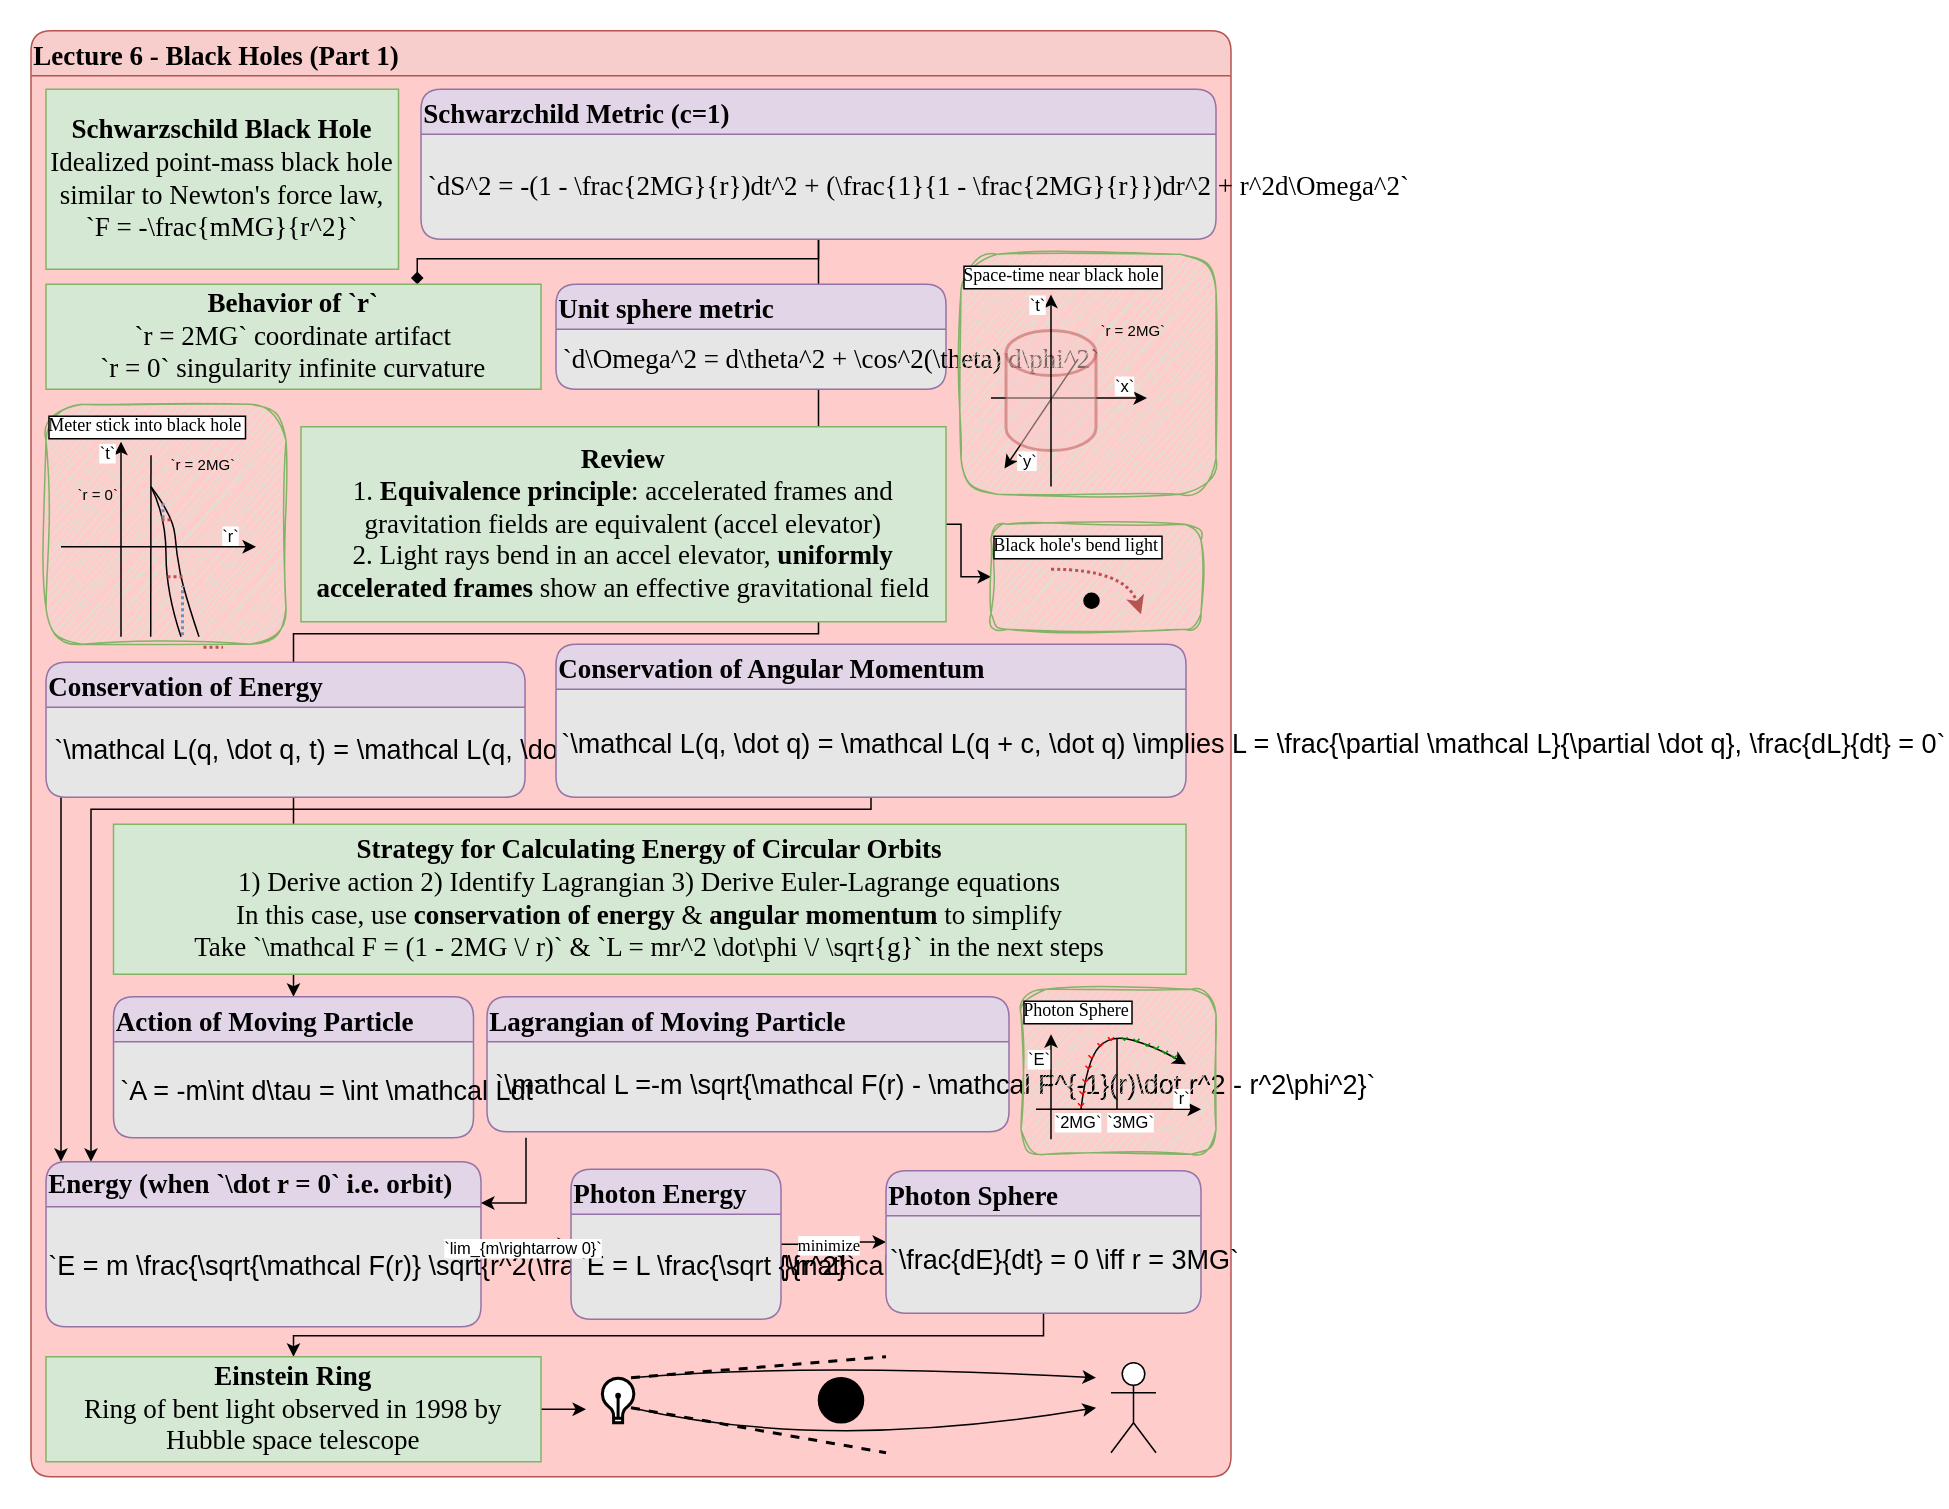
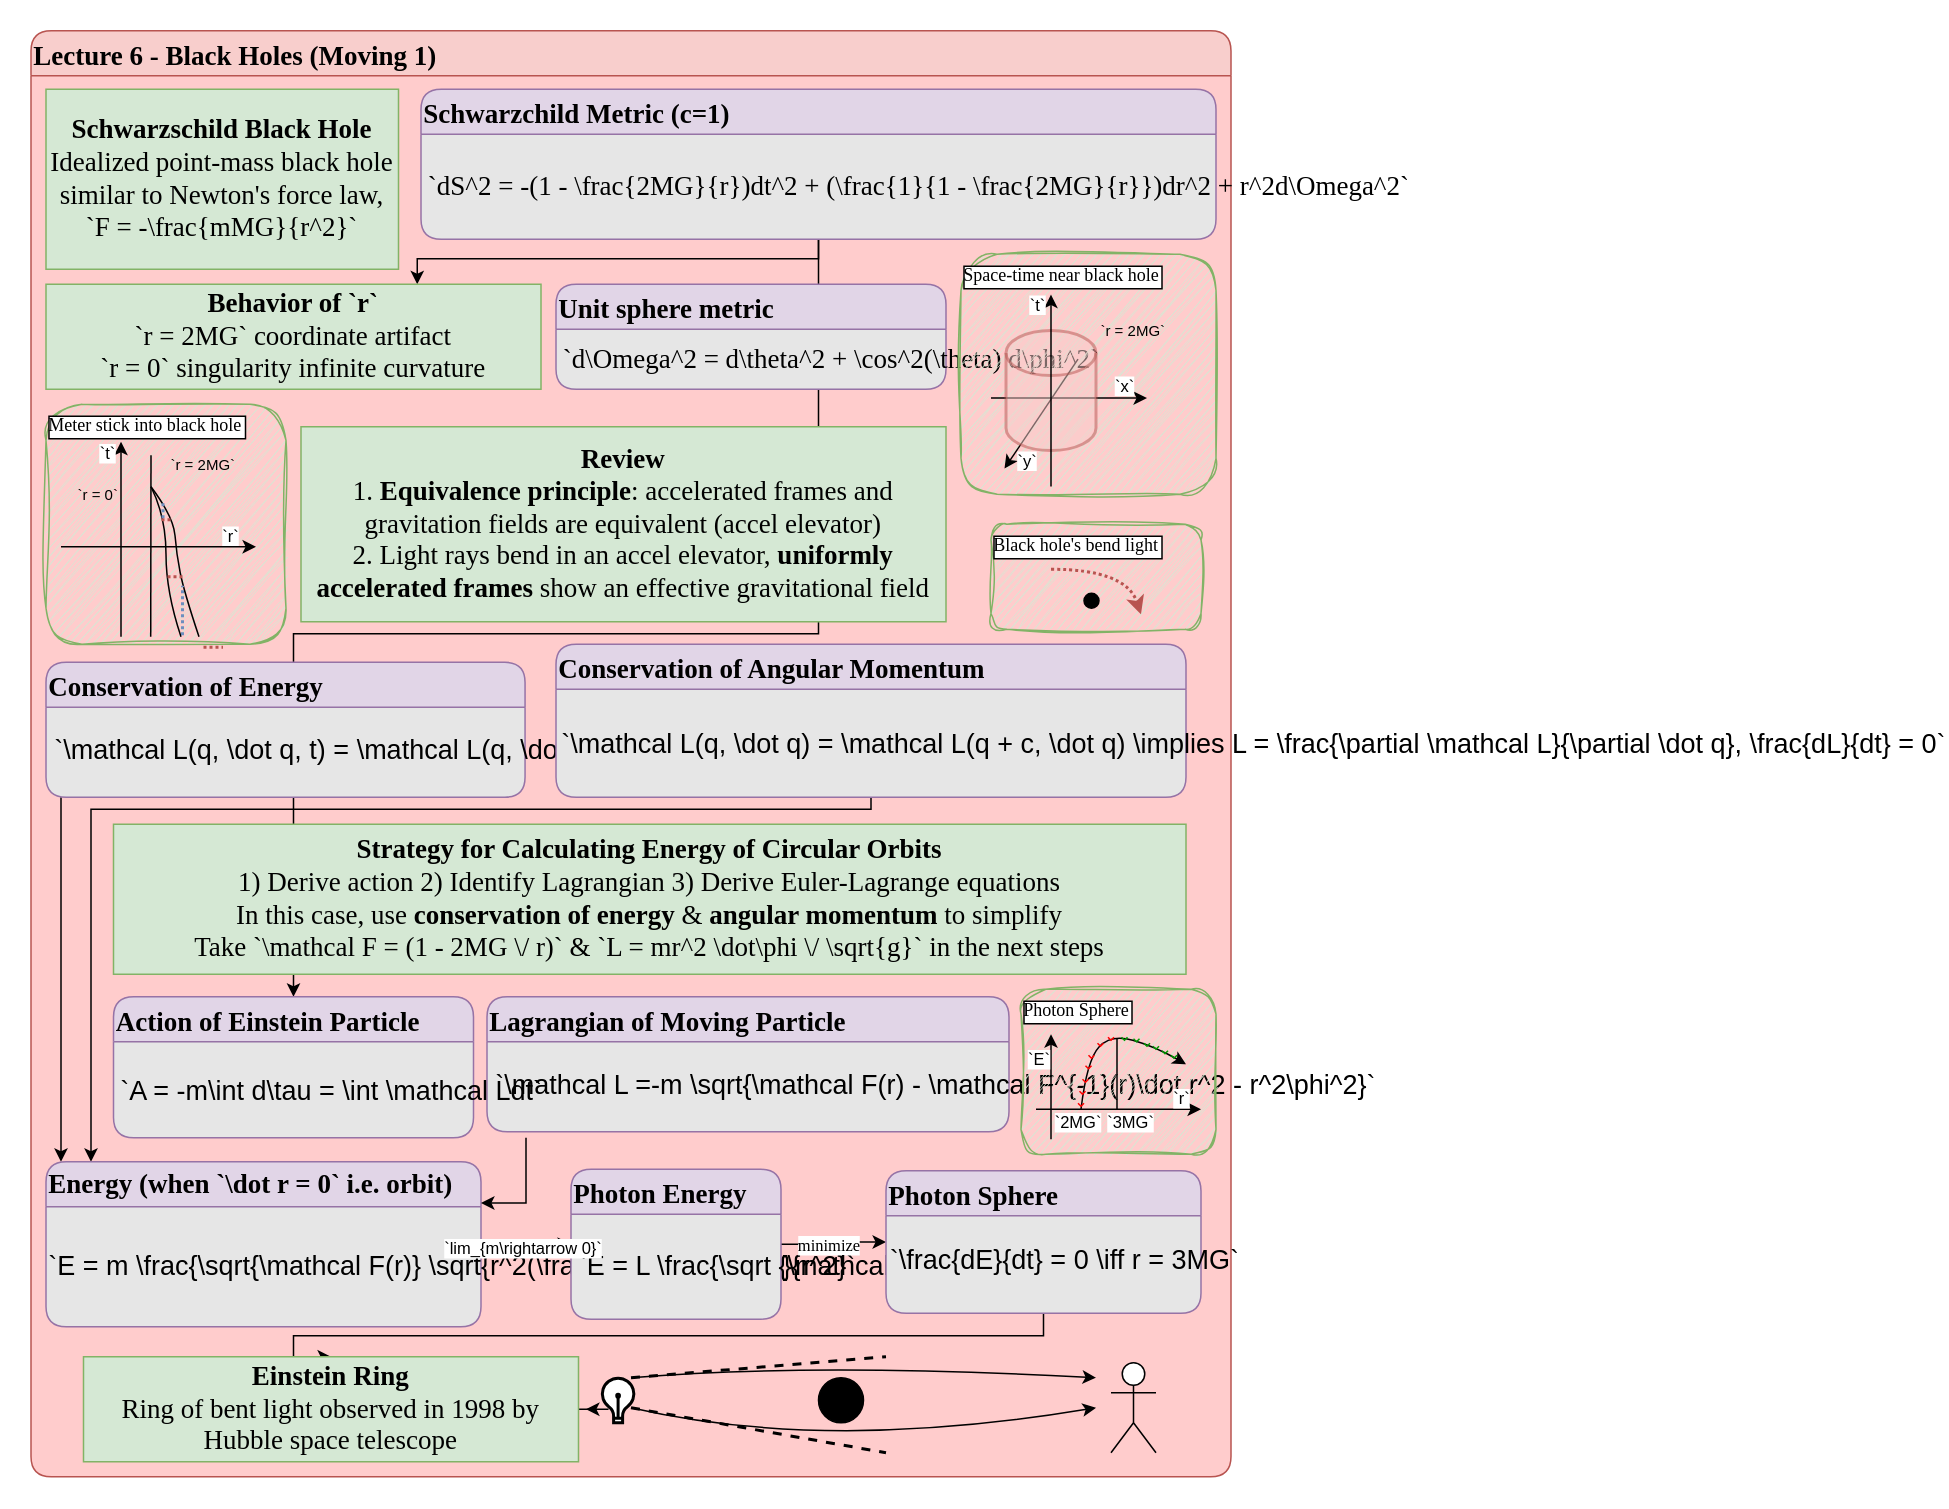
(247, 56) -> (258, 56)
(417, 272) -> (417, 273)
(961, 553) -> none
(280, 1022) -> (292, 1022)
(293, 1409) -> (331, 1409)
